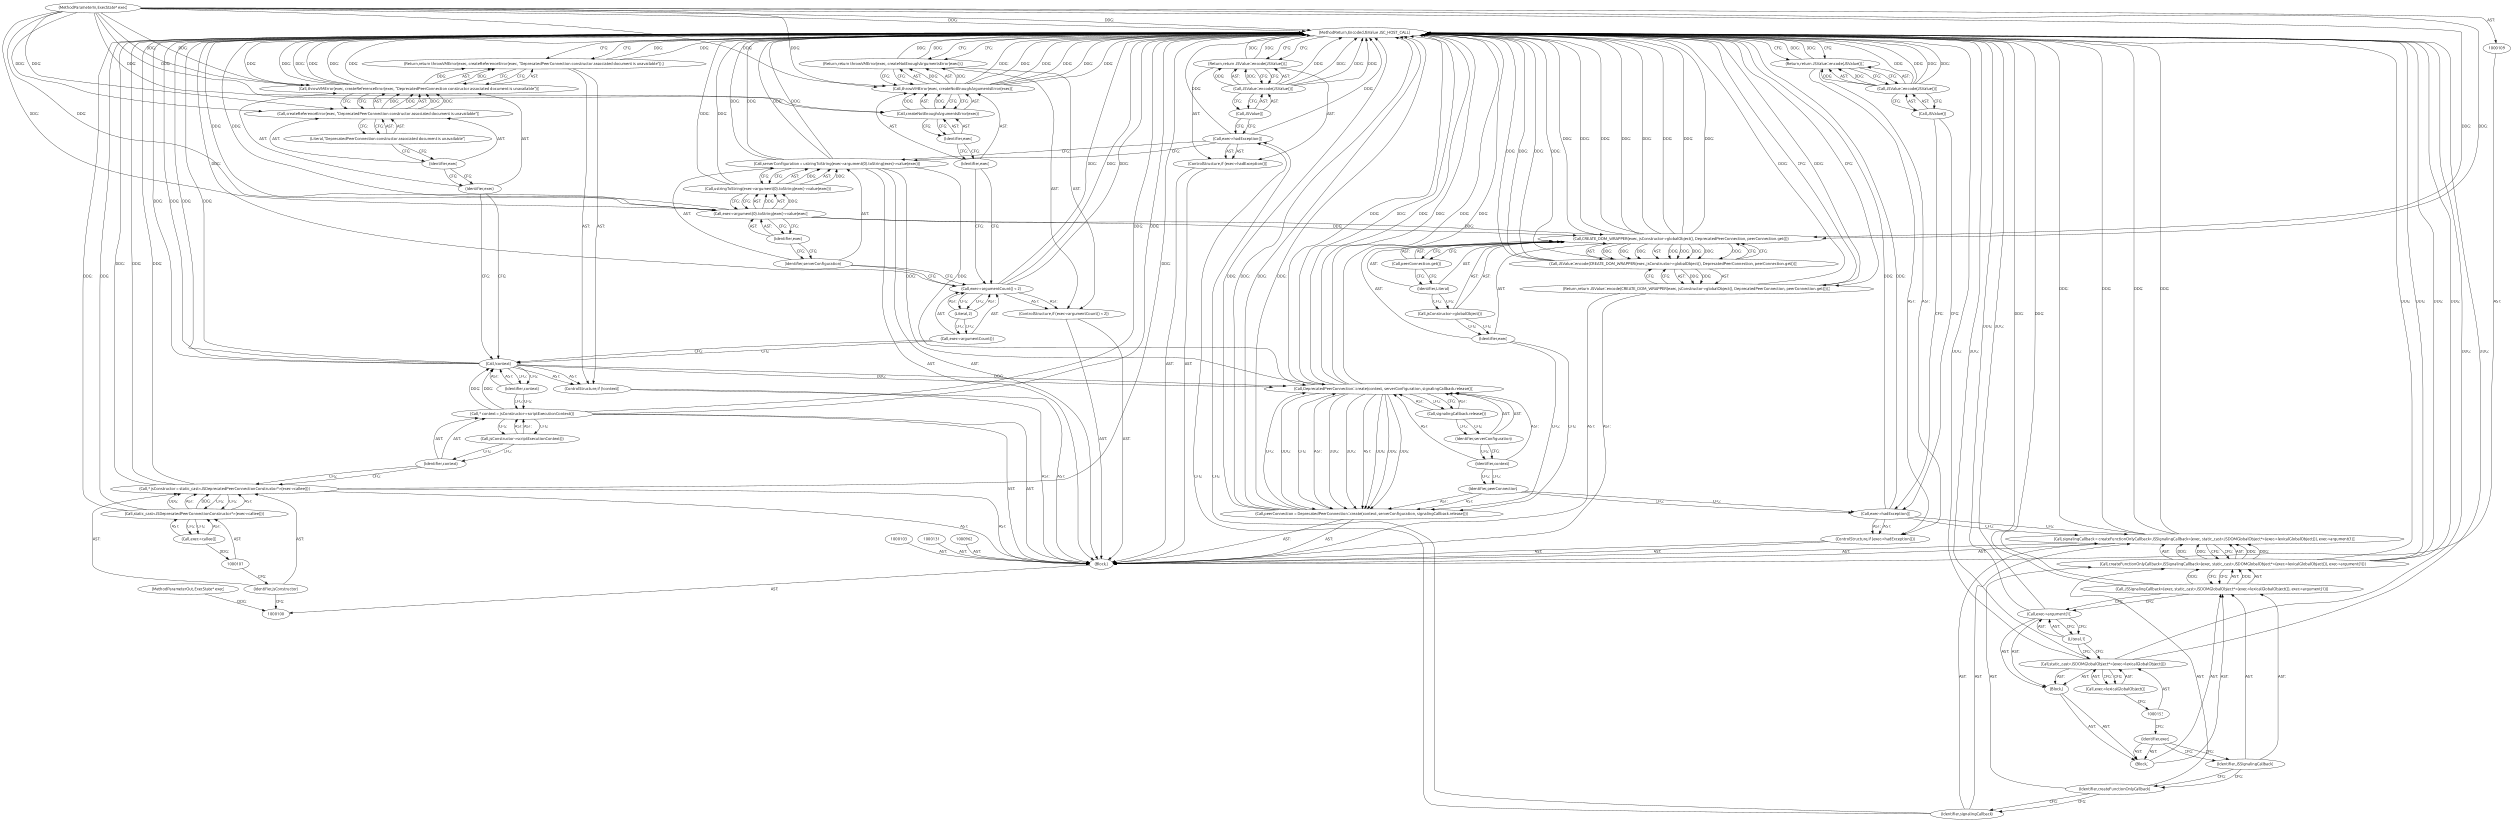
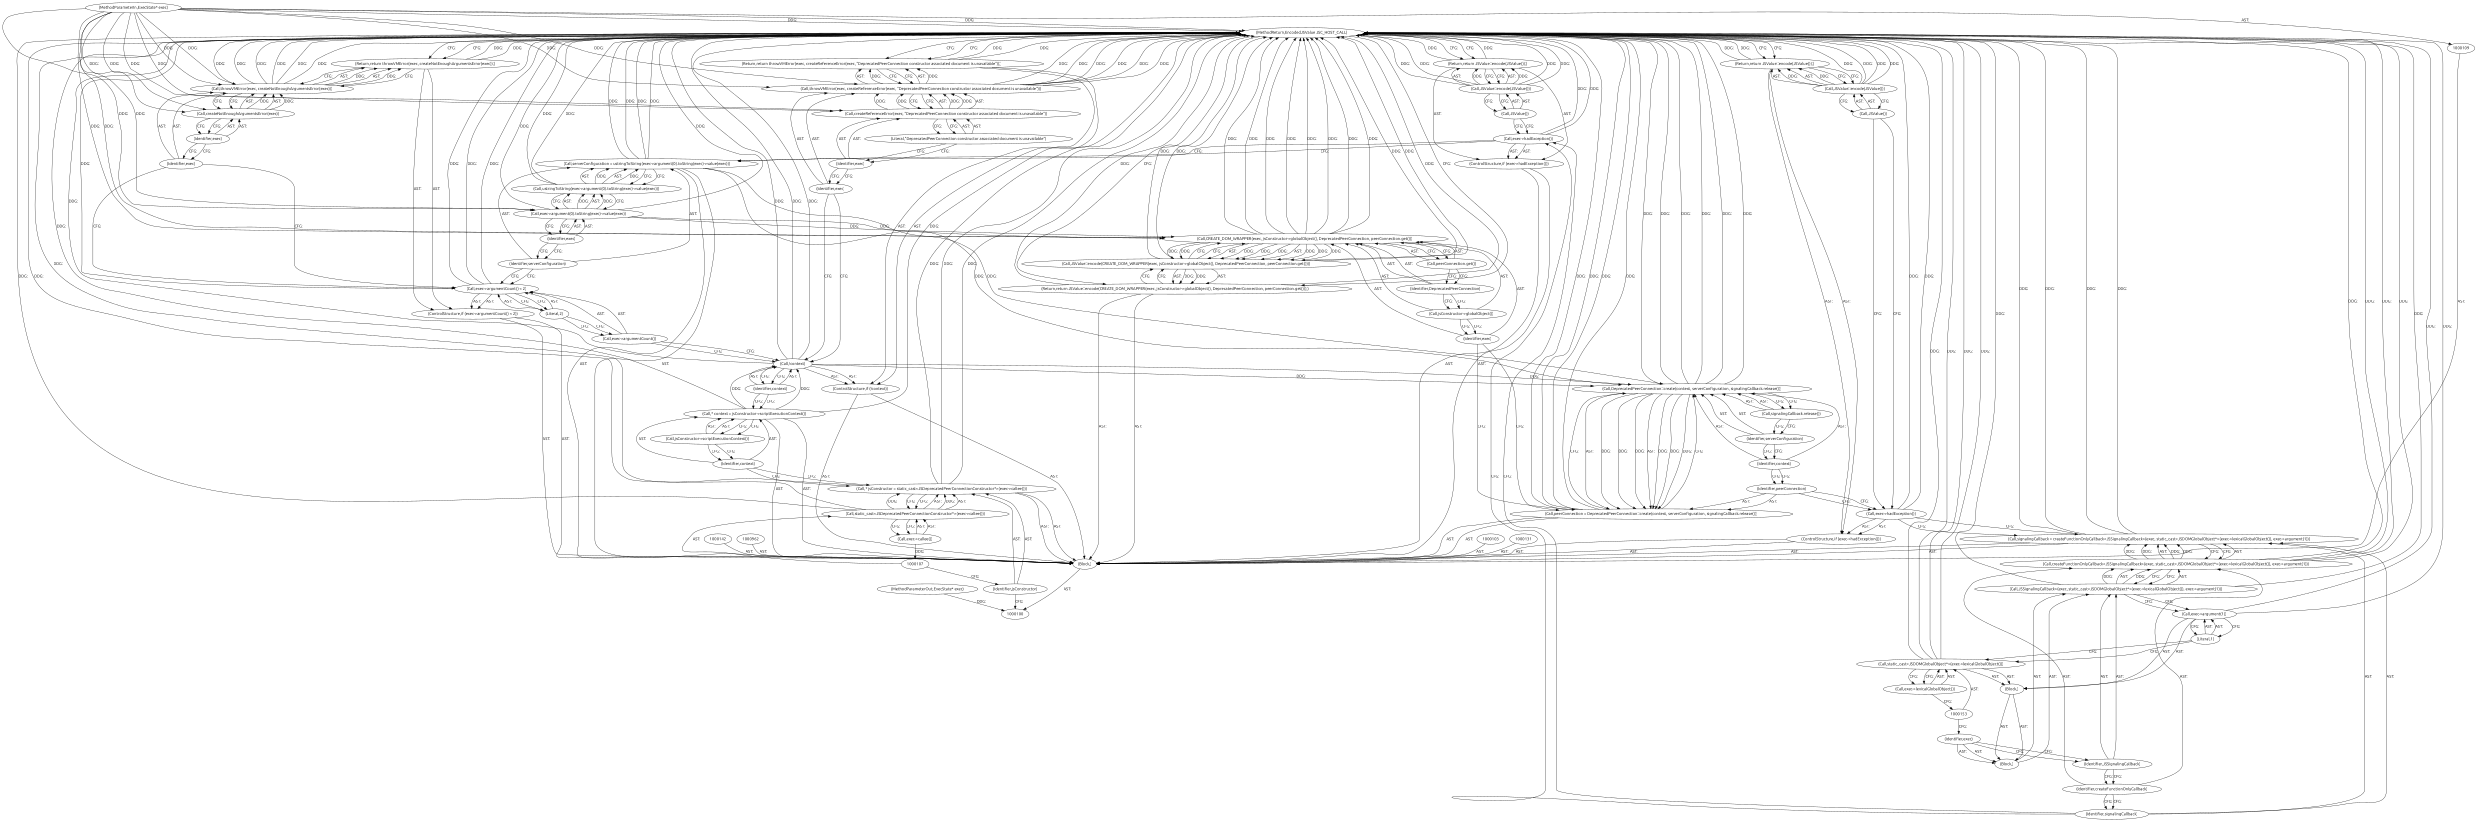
(1433, 289) -> (1445, 289)
none -> (718, 539)
